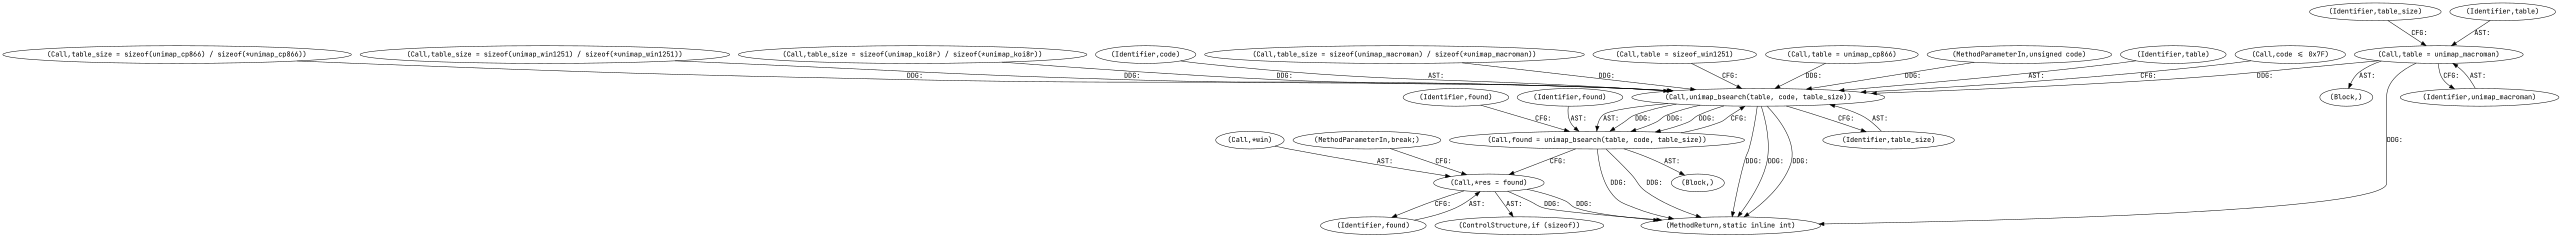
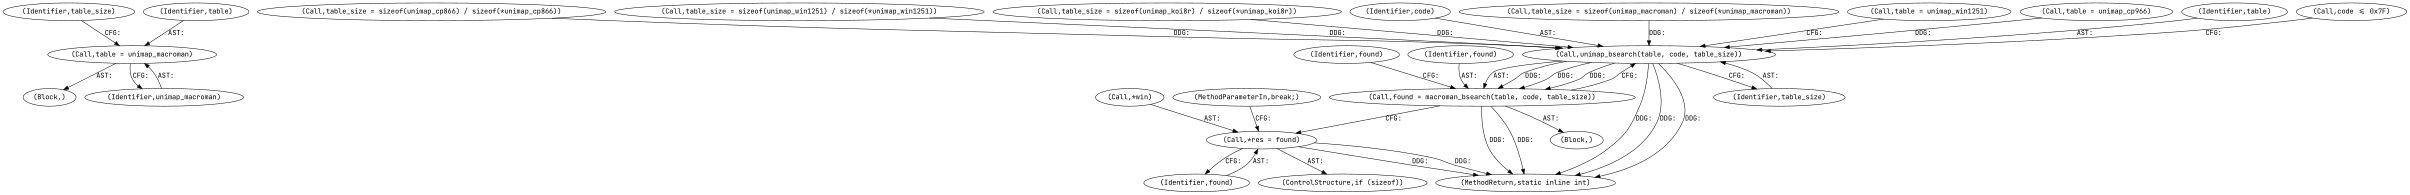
(1675, 55) -> (1929, 12)
(1842, 55) -> (2096, 12)
(2019, 55) -> none
(2128, 82) -> none
(1597, 140) -> (1482, 97)
(2174, 213) -> none
